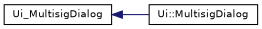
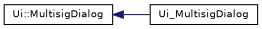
(136, 15) -> (137, 15)
